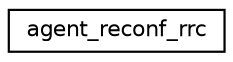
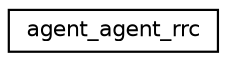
(117, 31) -> (113, 31)
